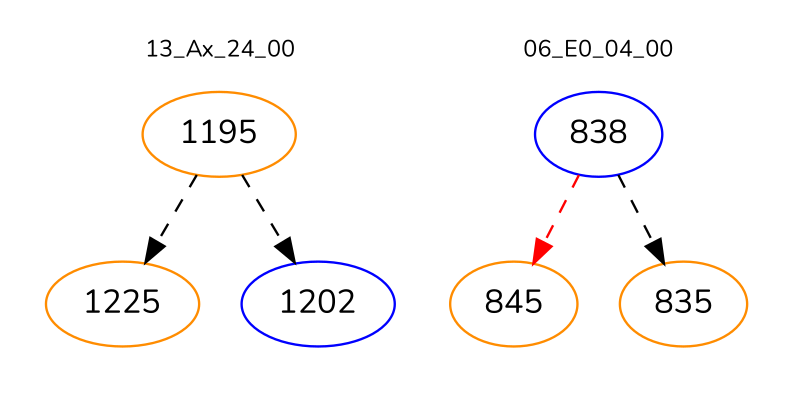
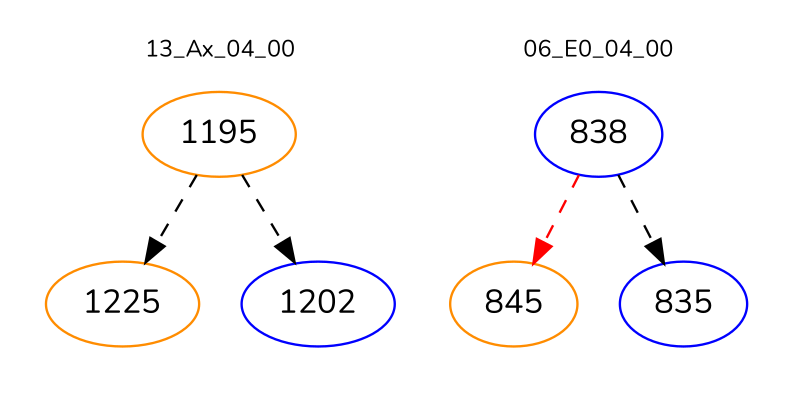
(220, 51) -> (220, 51)
(684, 304) -> (684, 304)
